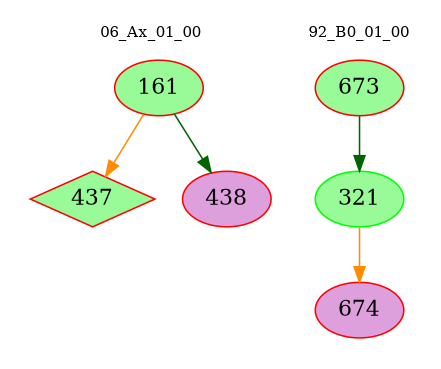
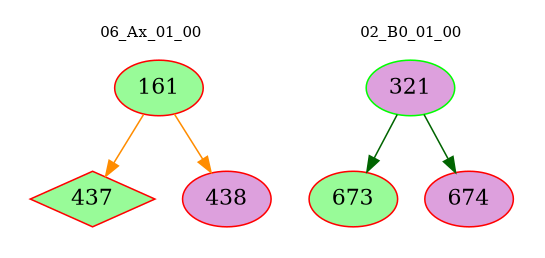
(360, 33) -> (411, 33)
(360, 136) -> (386, 136)
(189, 137) -> (189, 137)
(360, 199) -> (410, 88)
(360, 247) -> (436, 137)
